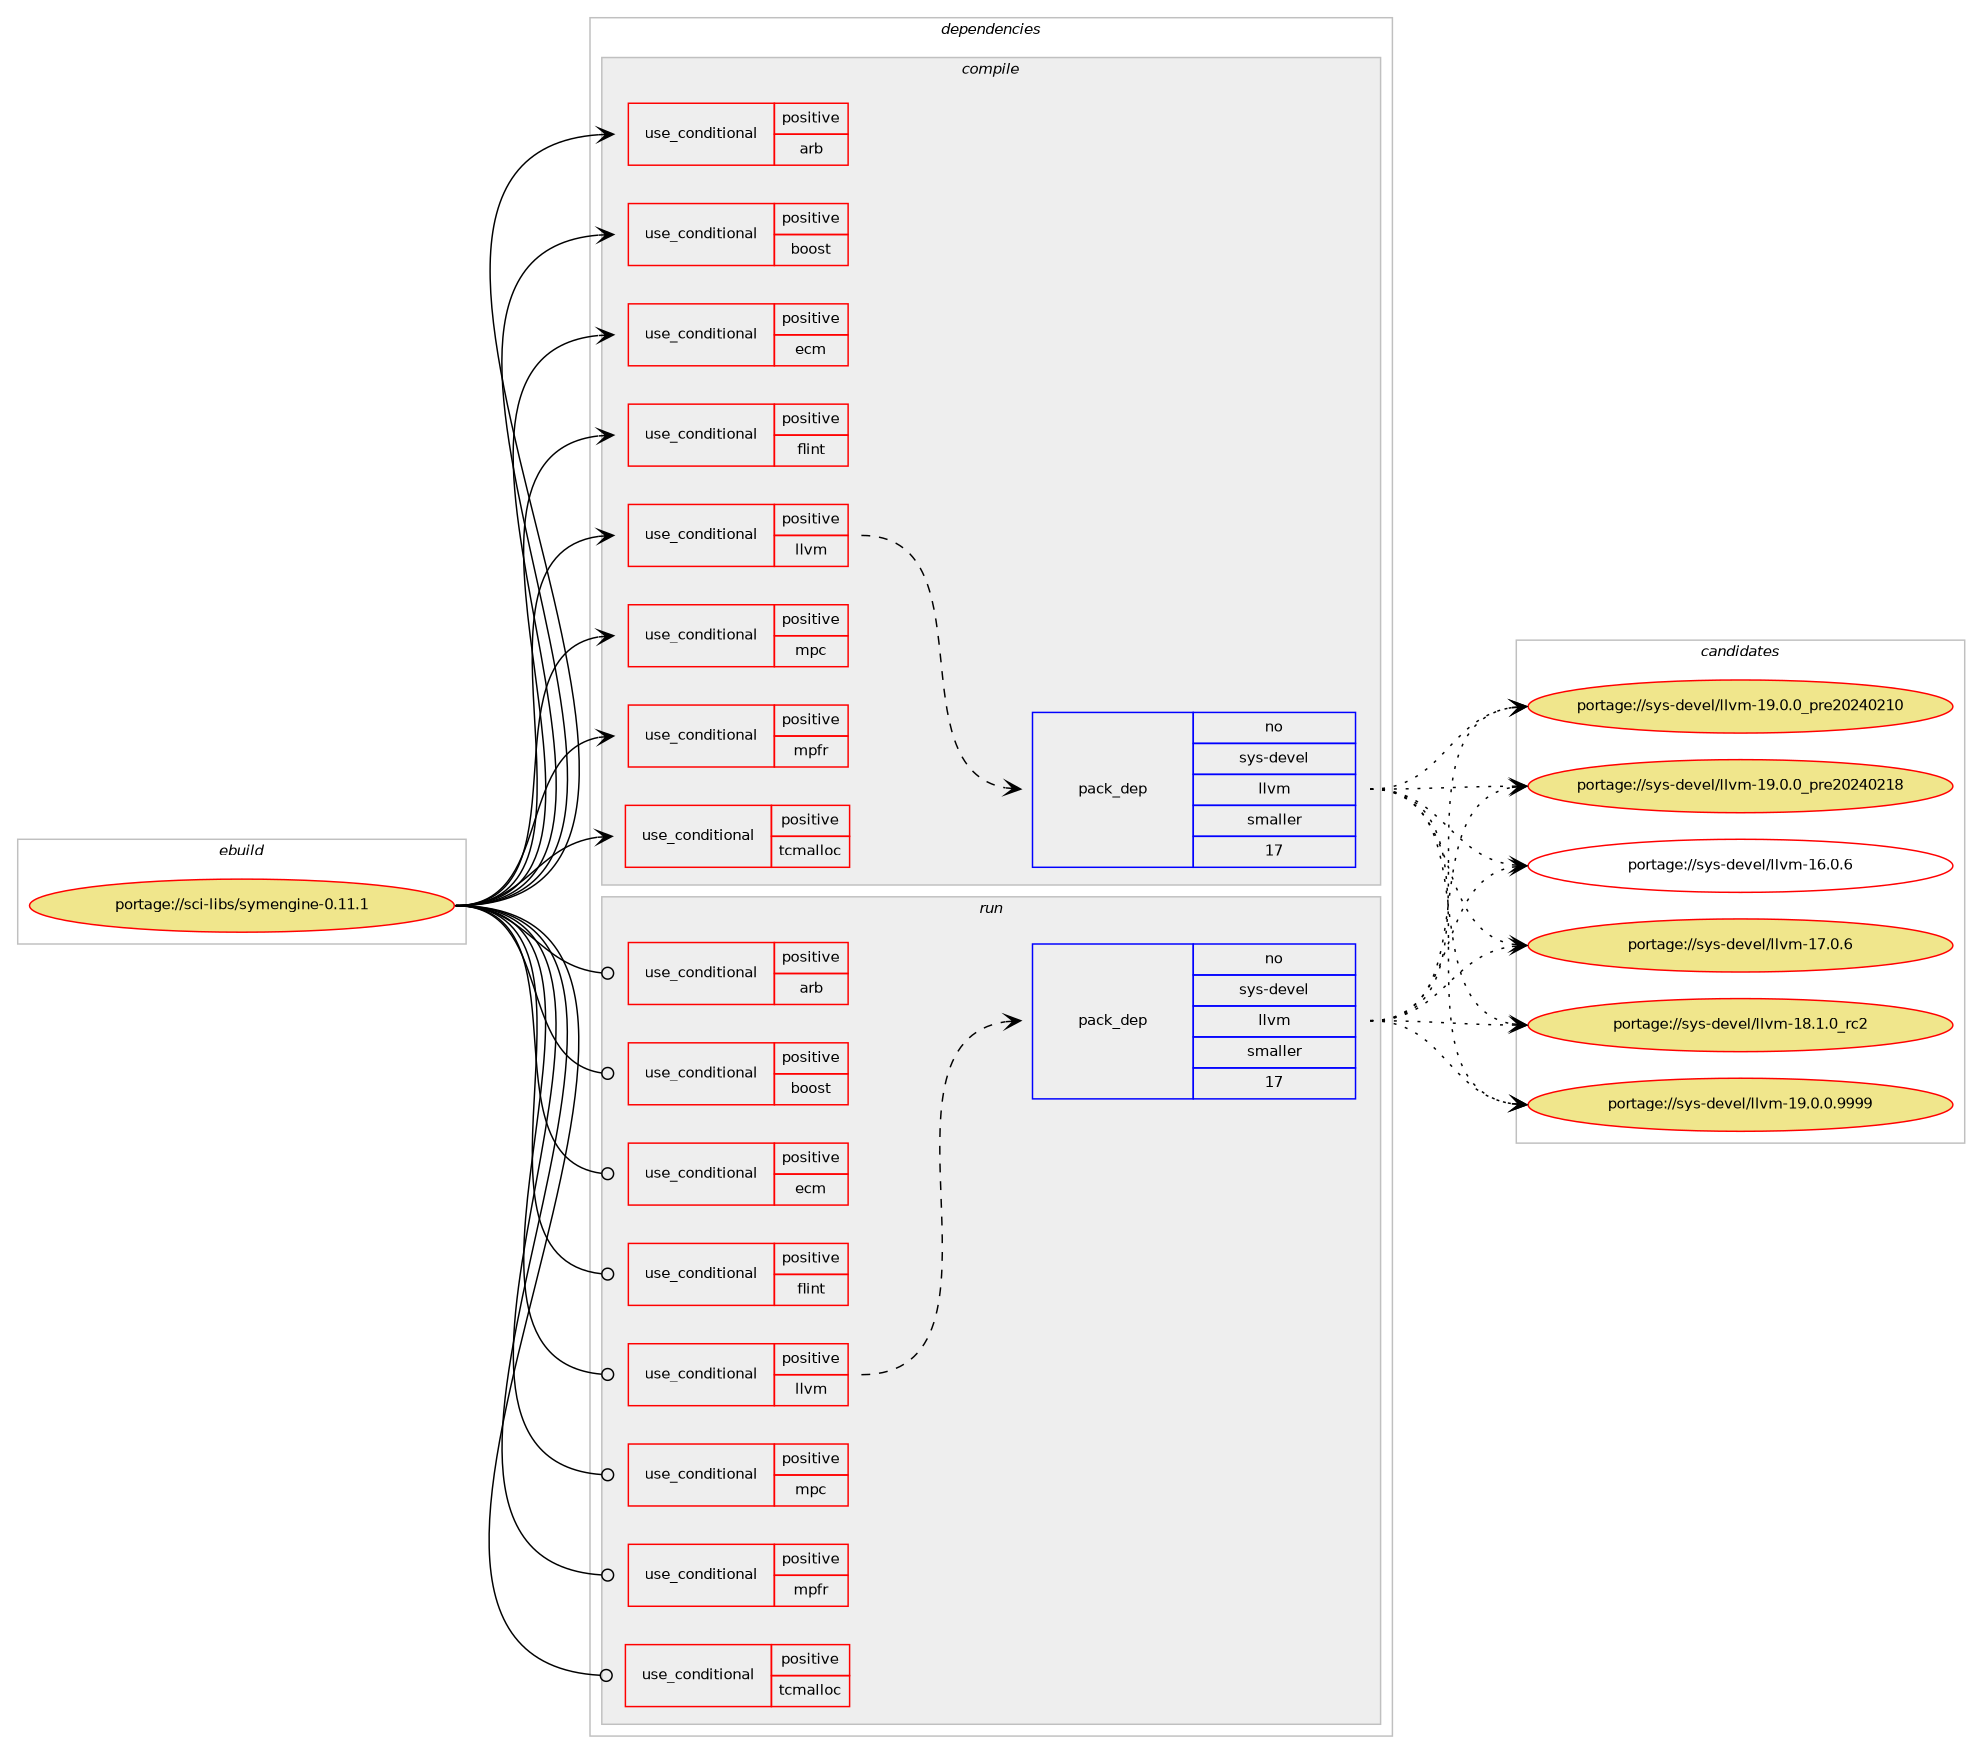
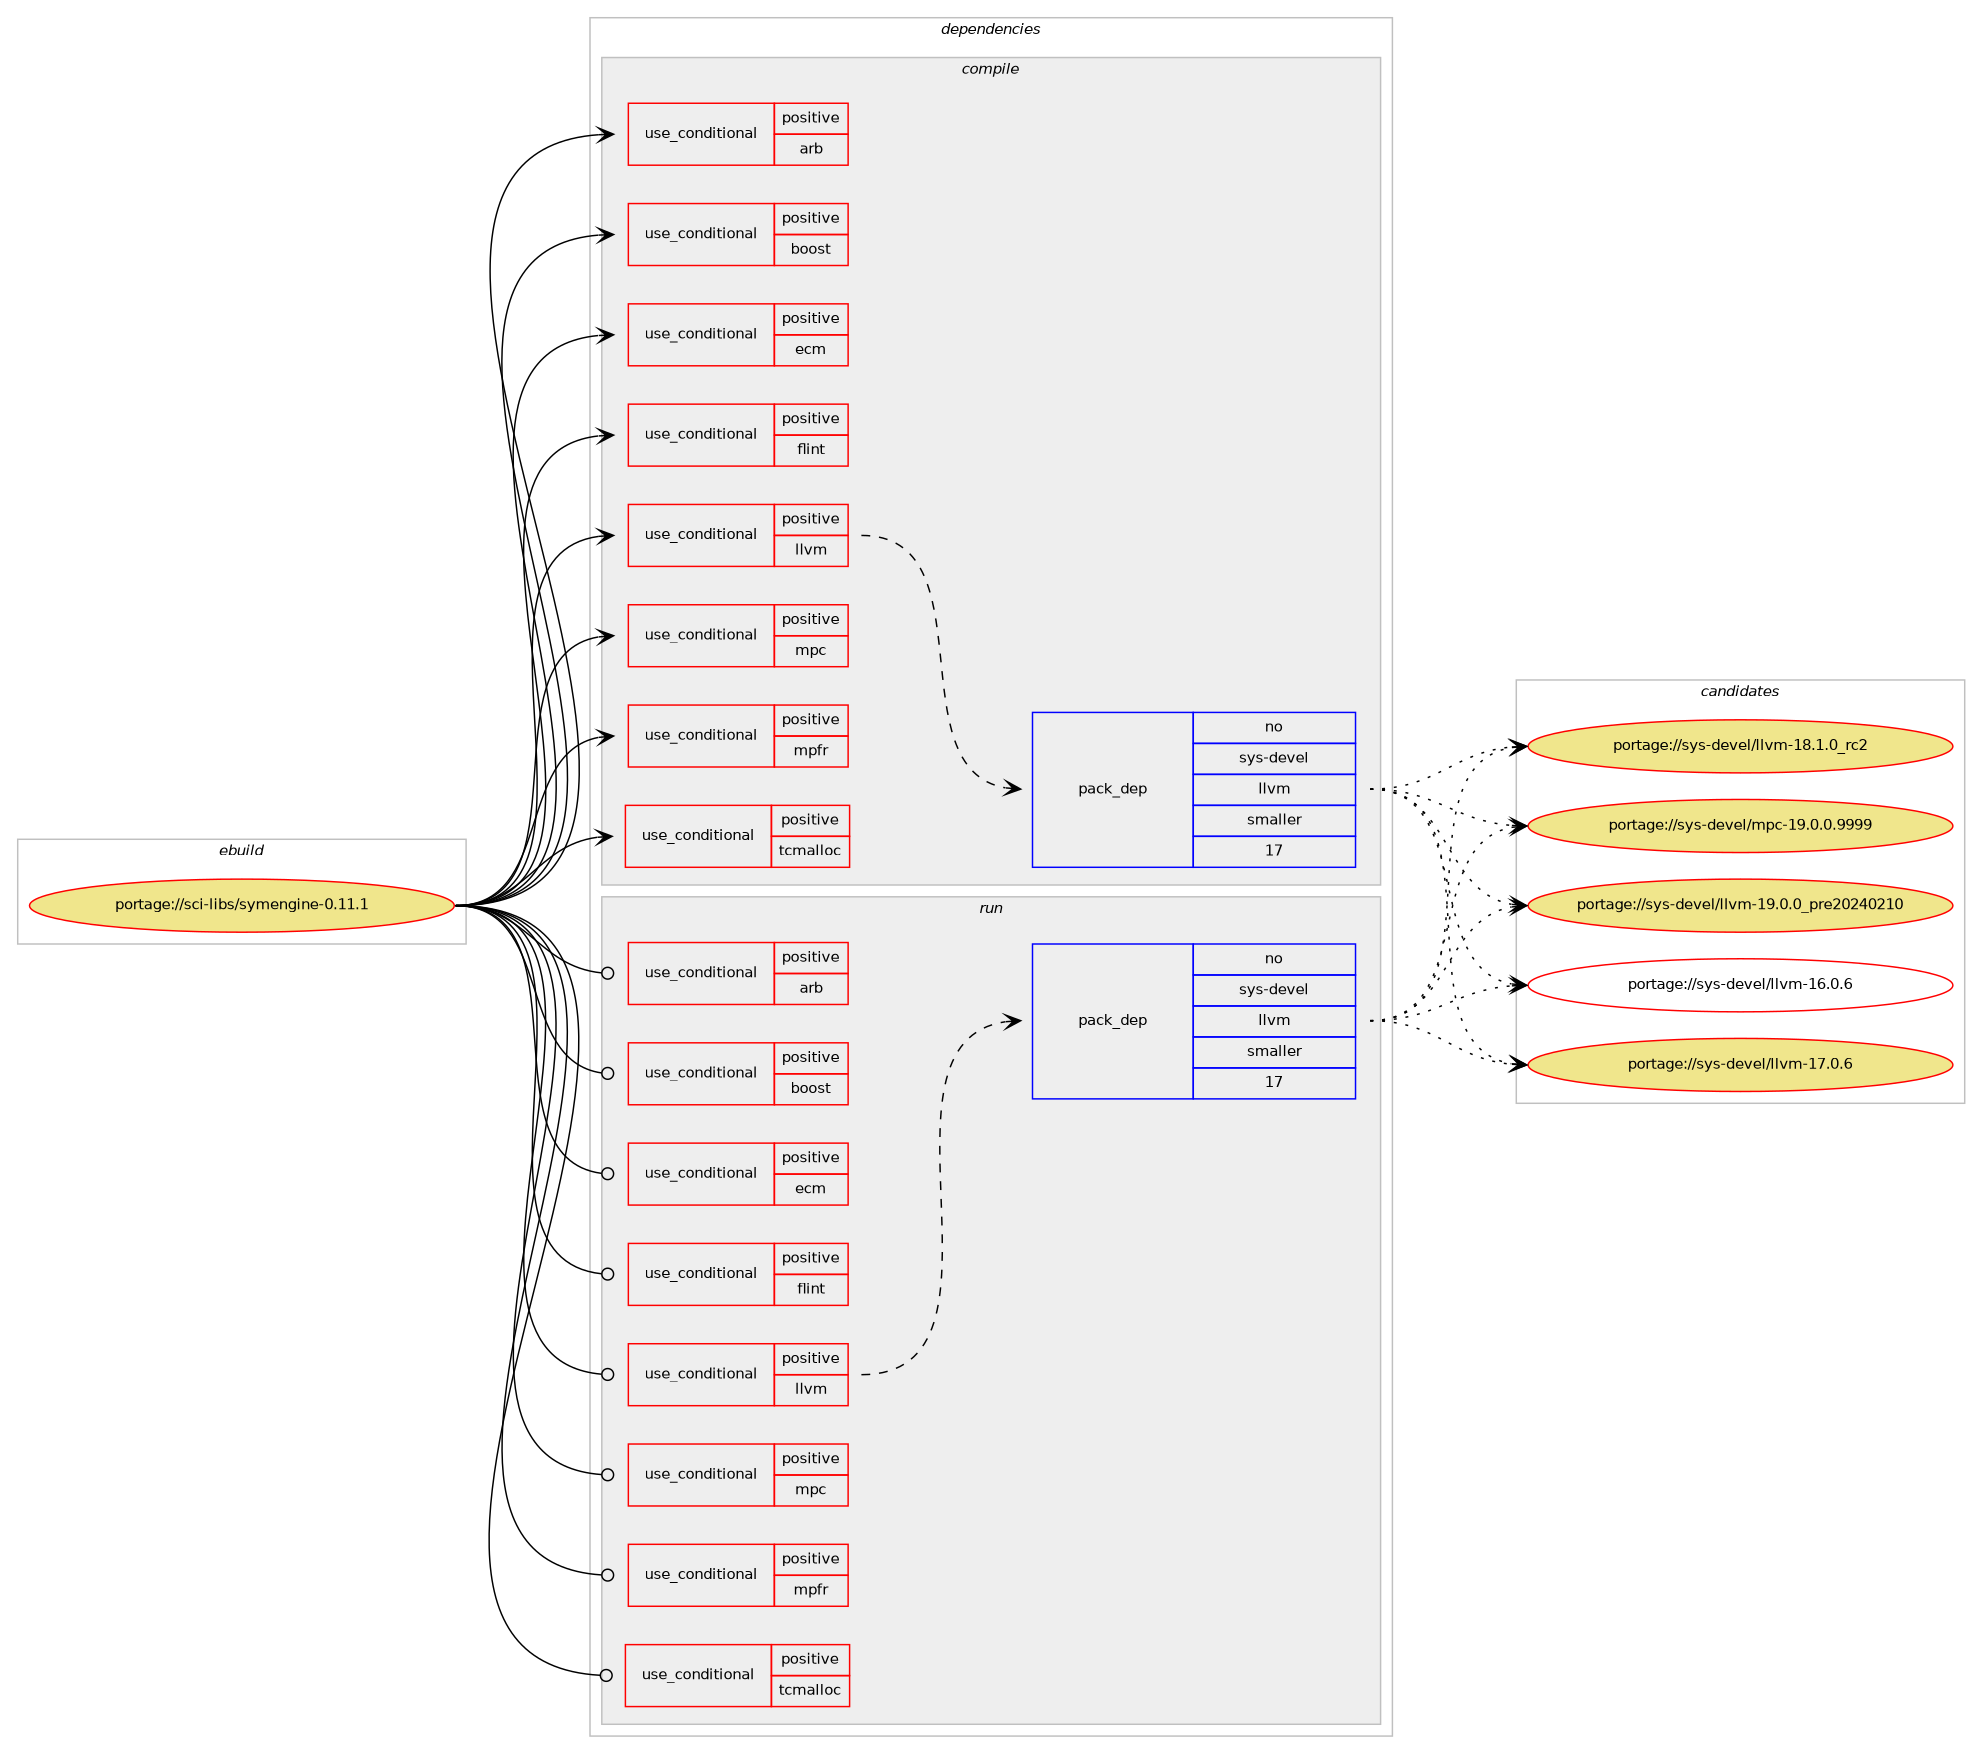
(1740, 786) -> none
(1740, 1105) -> (1740, 826)
